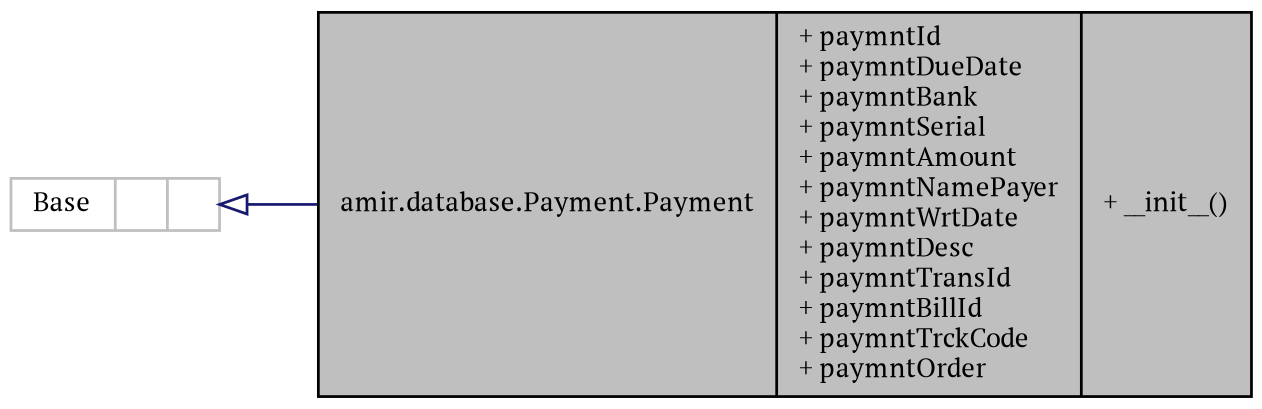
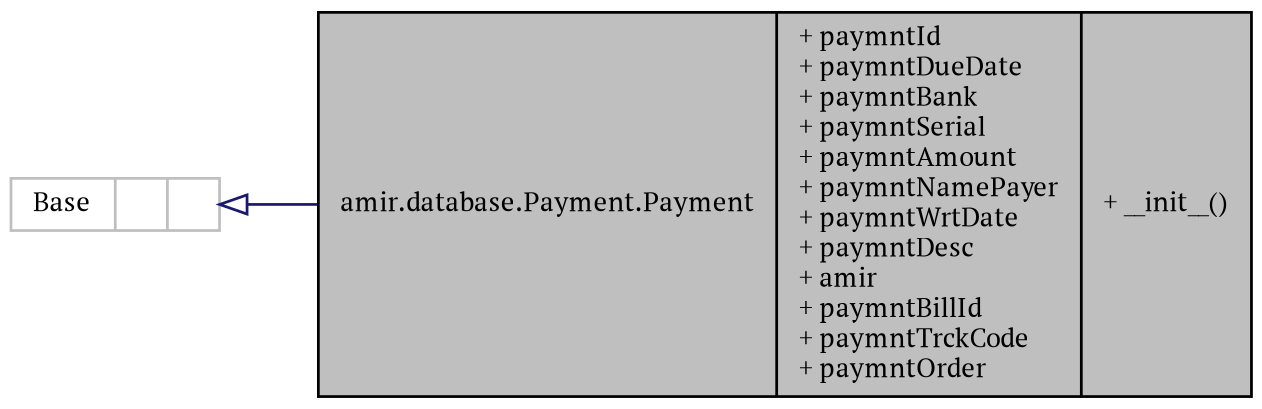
(906, 279) -> (838, 279)
